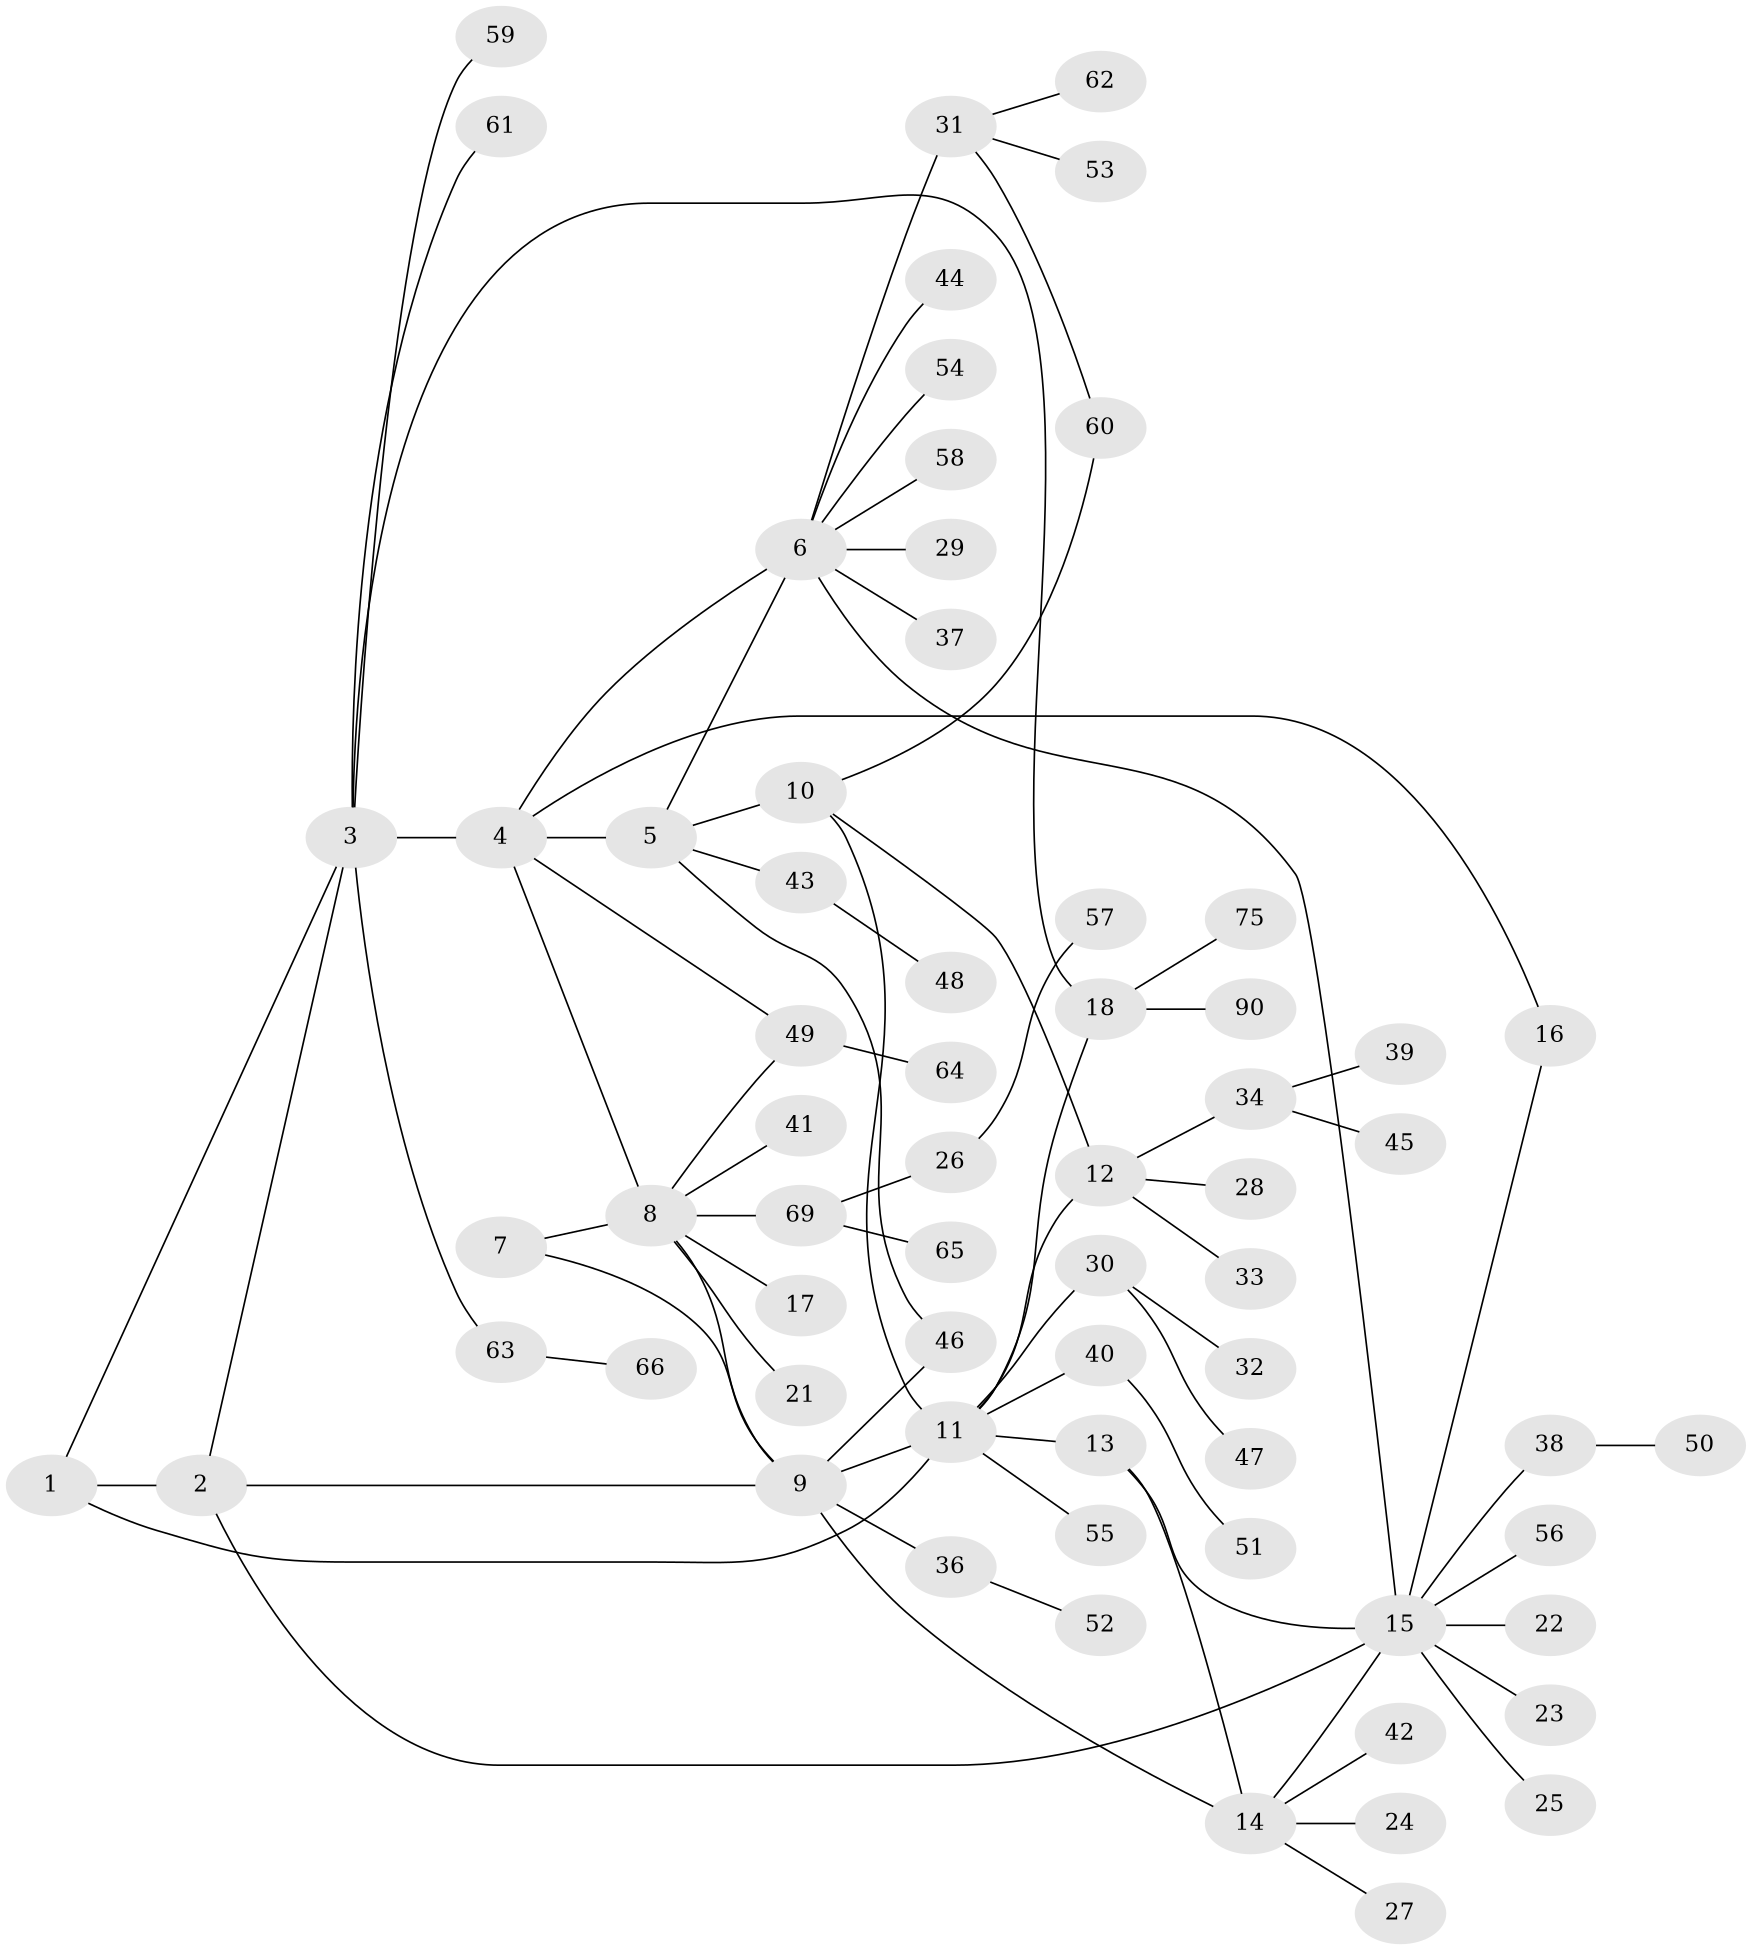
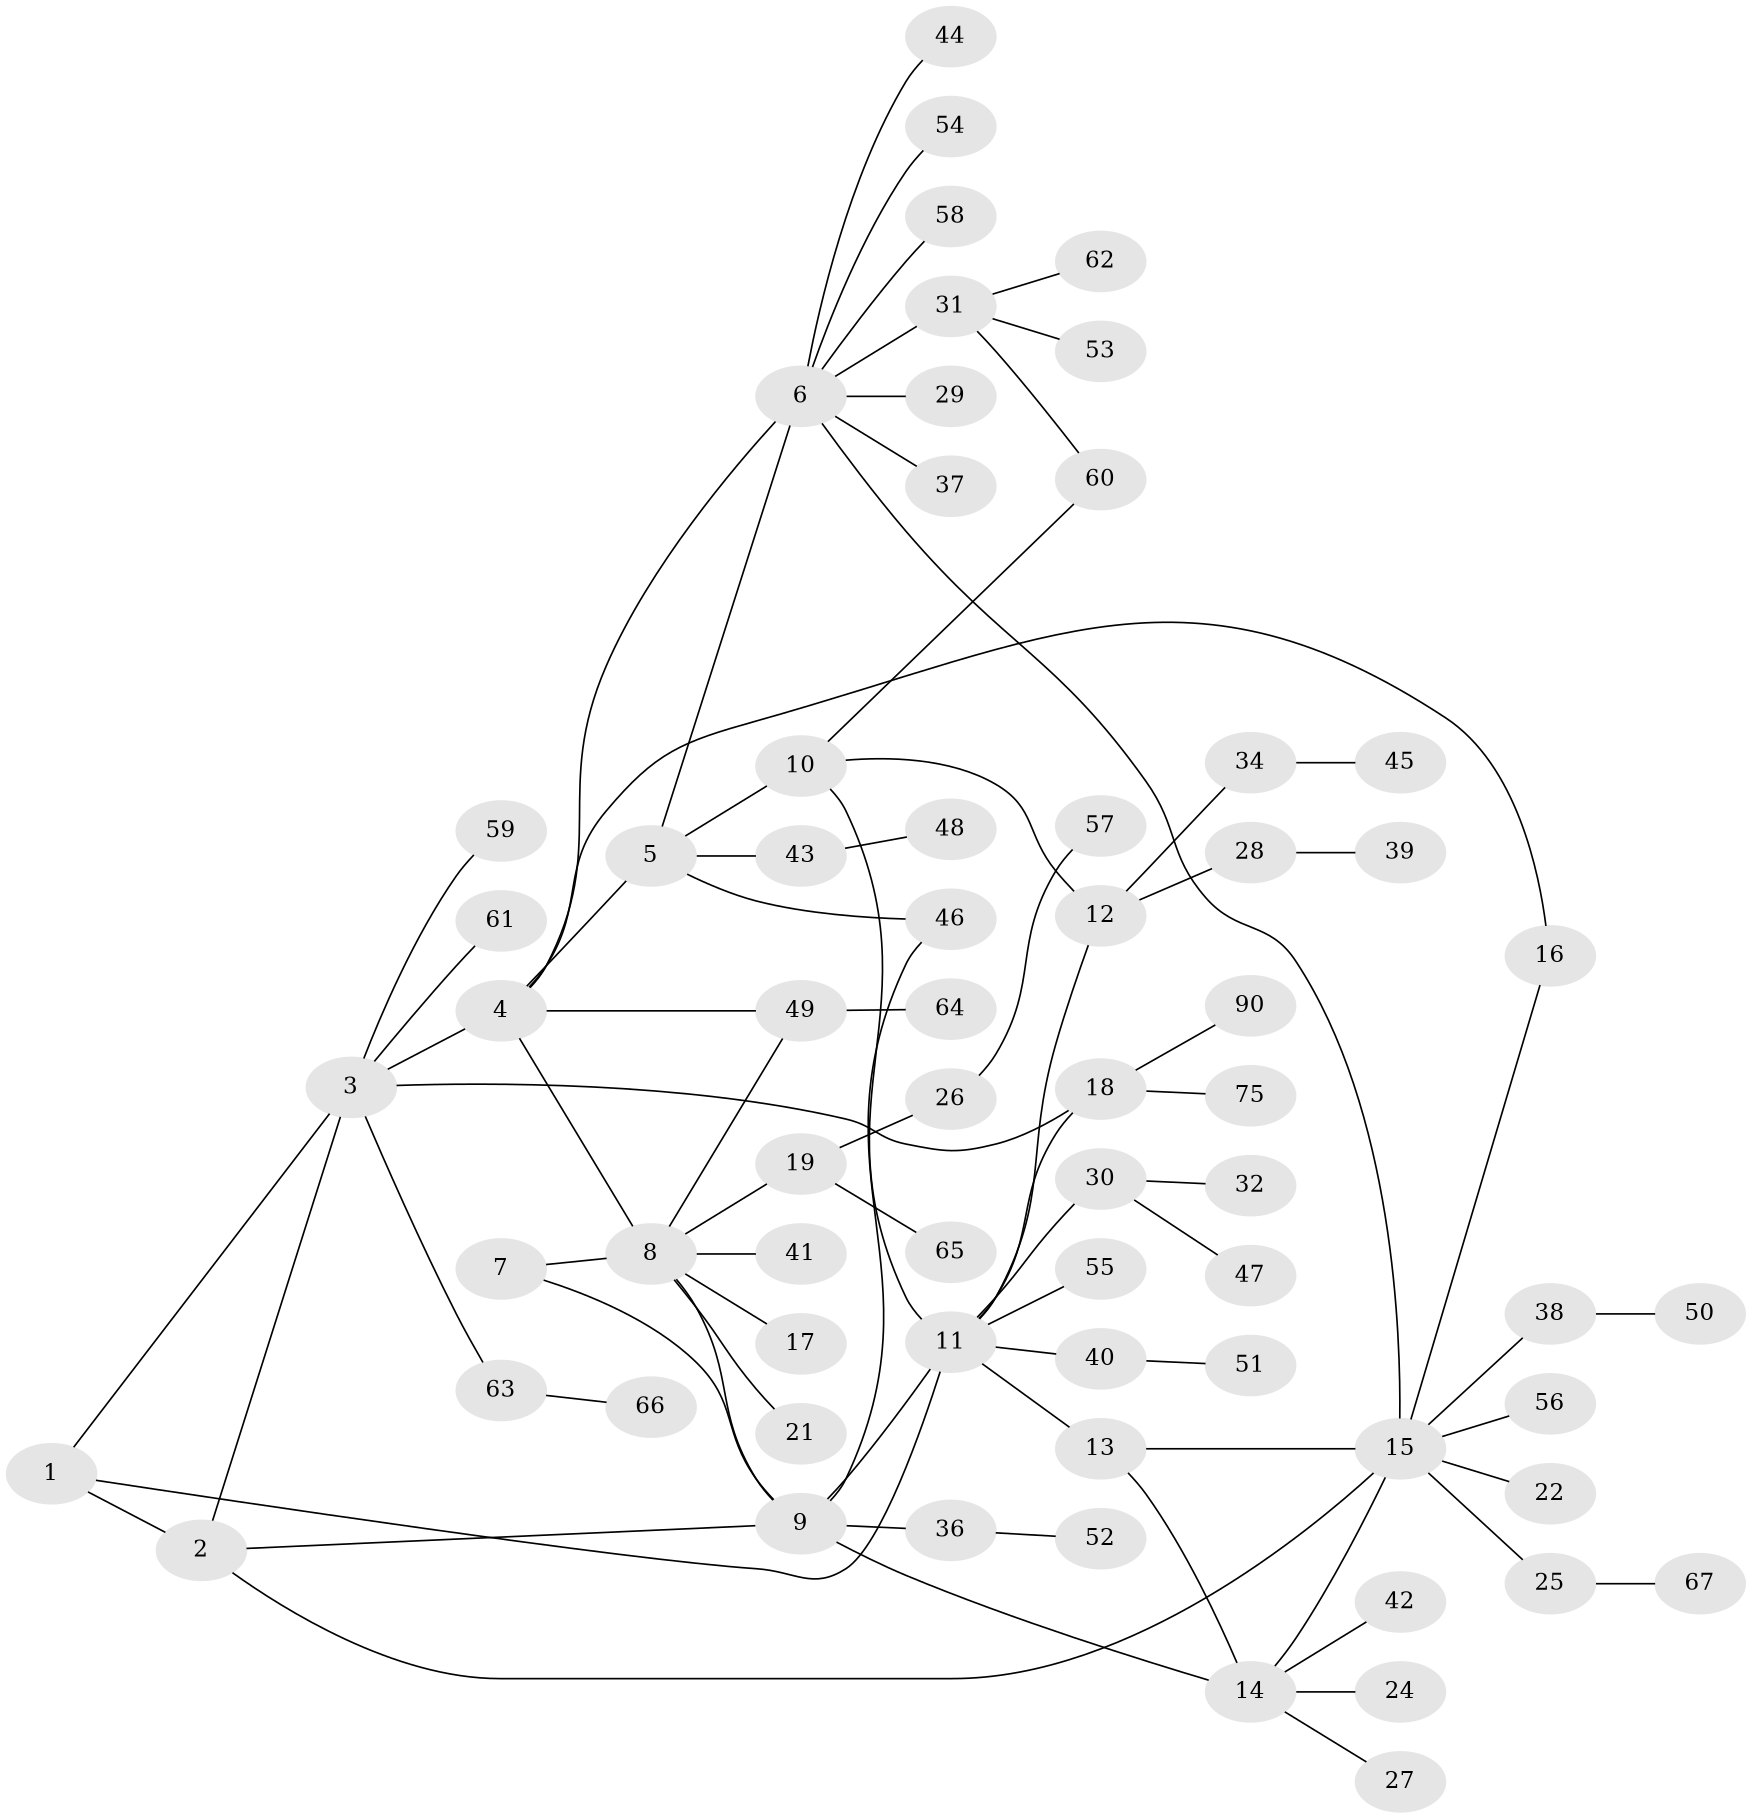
(1321, 1078) -> (1326, 853)
(801, 1216) -> (801, 1164)
(1251, 1279) -> none
none -> (1700, 1584)
(1550, 1715) -> none
